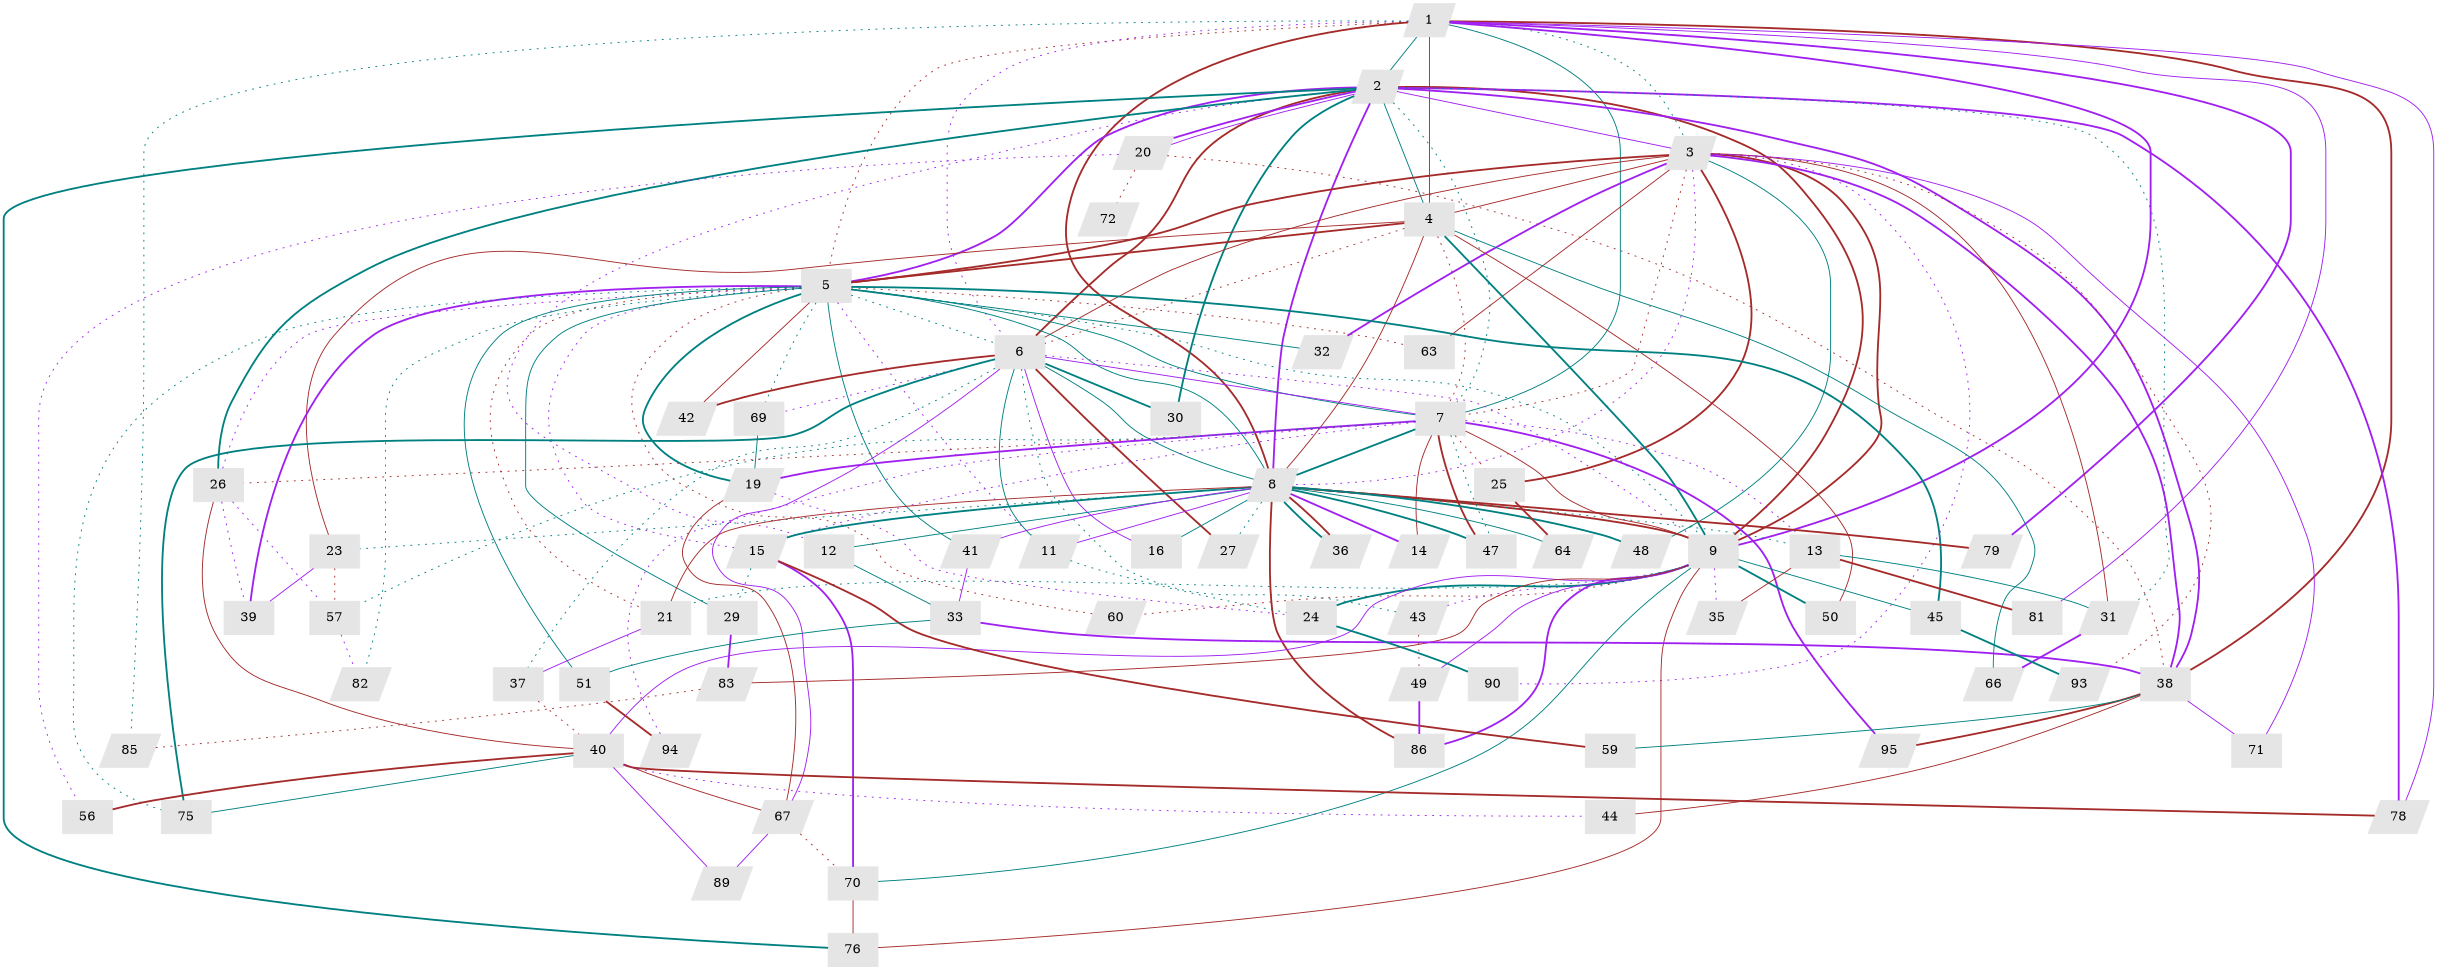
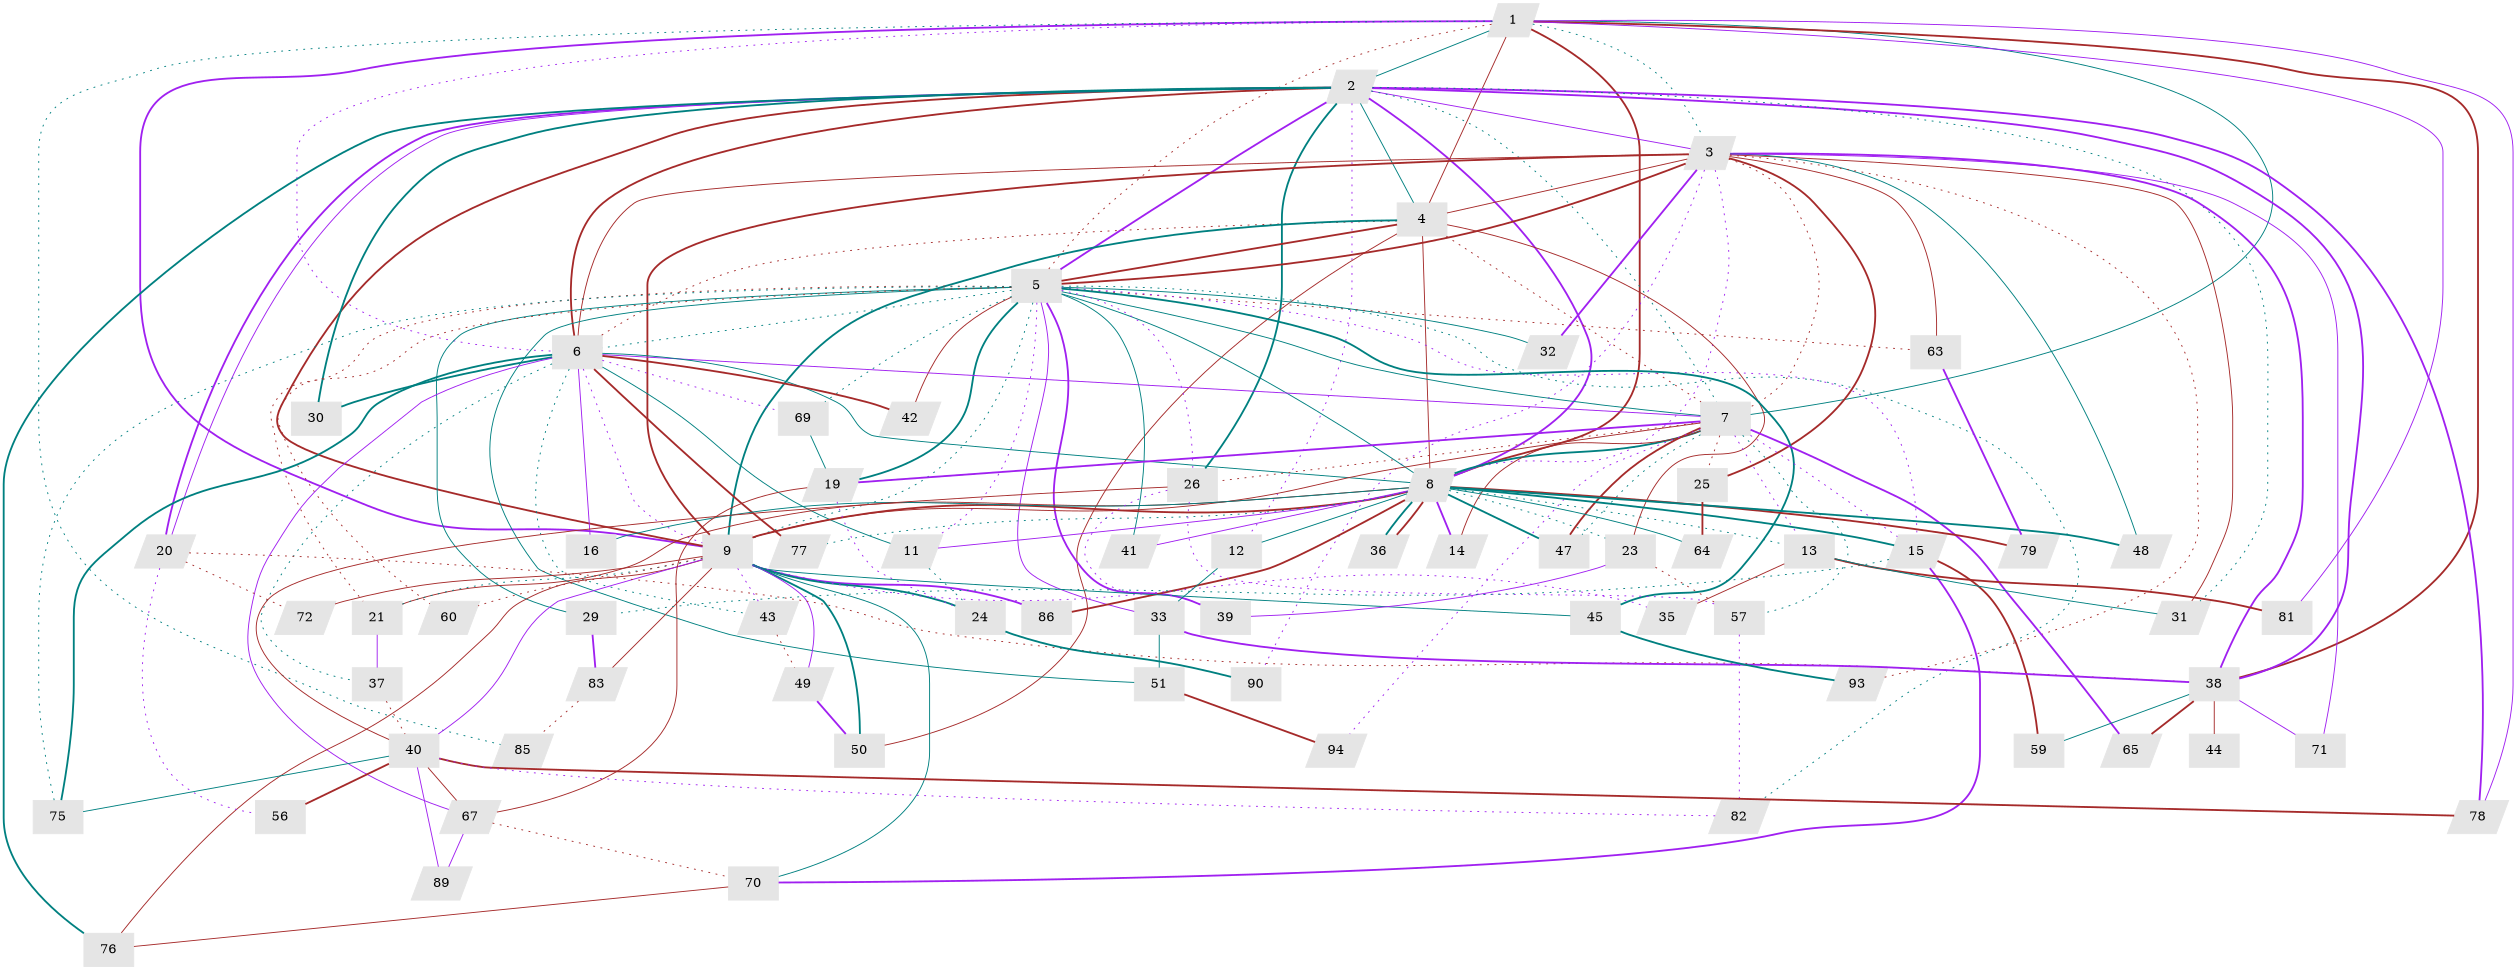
(2125, 86) -> (1982, 452)
(1228, 551) -> (800, 551)
none -> (472, 580)
(963, 585) -> (1024, 484)
(1994, 684) -> none
(1419, 718) -> (831, 718)
(1890, 751) -> (2131, 751)
(1103, 808) -> (1076, 801)
